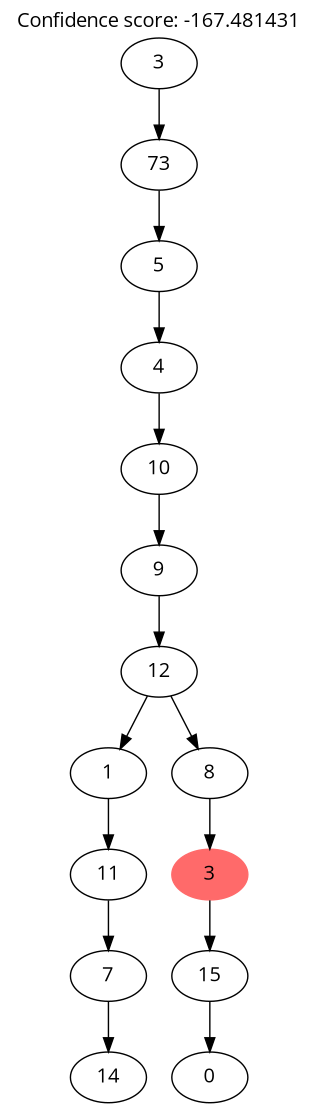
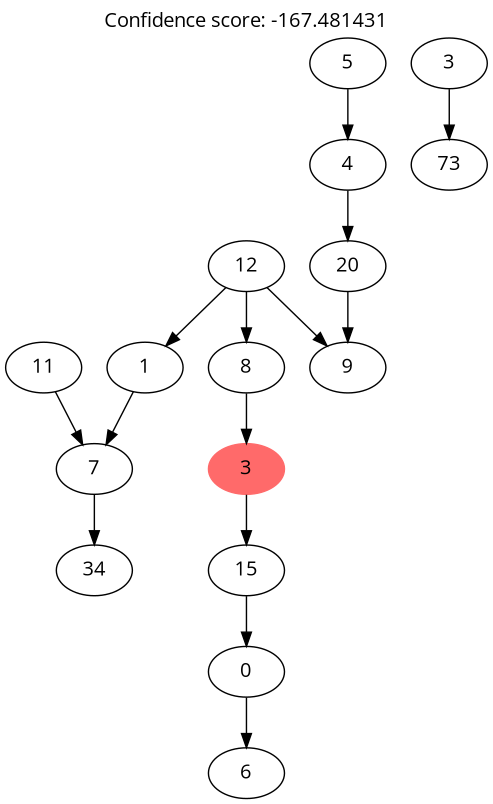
(159, 209) -> none
(159, 469) -> (348, 266)
(159, 614) -> (292, 312)
none -> (246, 773)
(108, 817) -> (123, 412)
(108, 1077) -> (94, 570)
